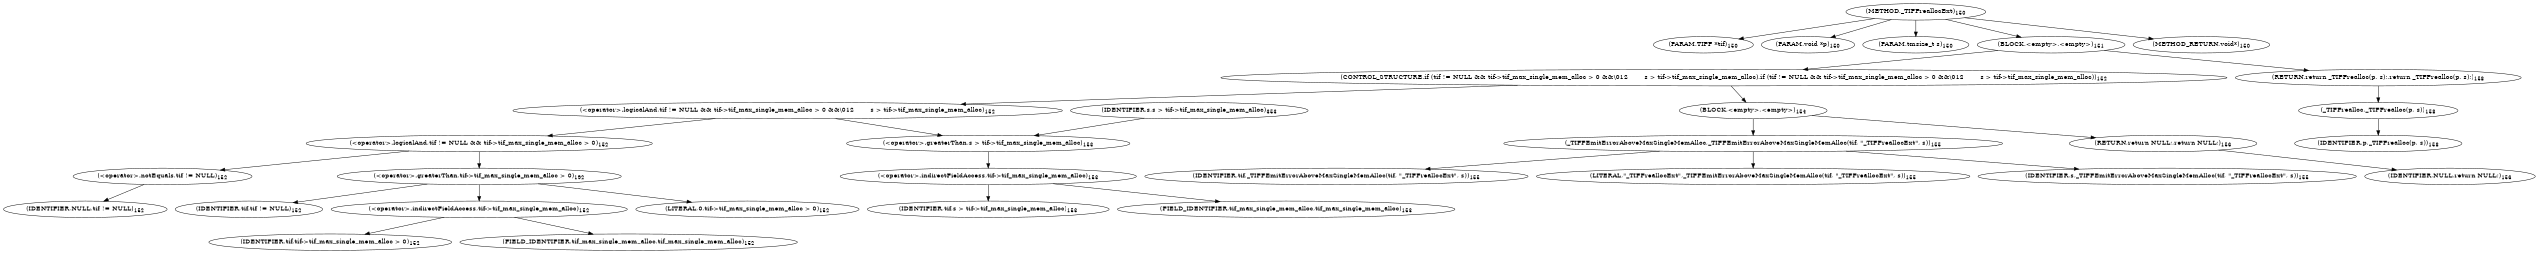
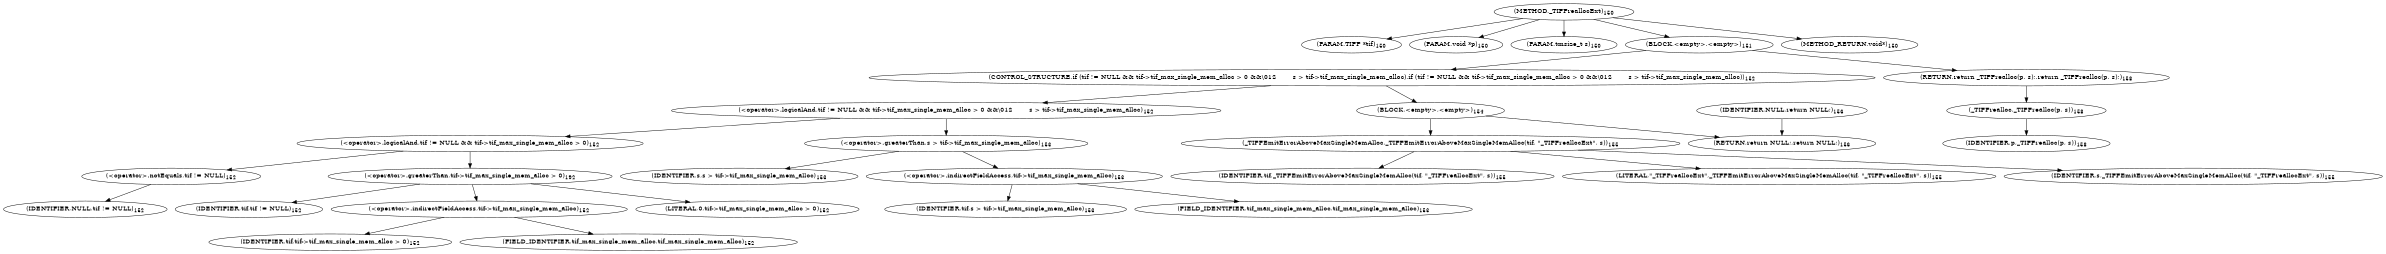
(1272, 110) -> (822, 176)
(1092, 127) -> (844, 160)
(2305, 160) -> (1782, 125)
